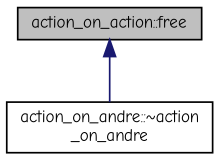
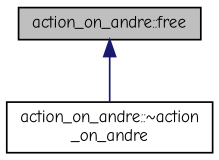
(110, 24) -> (110, 24)
